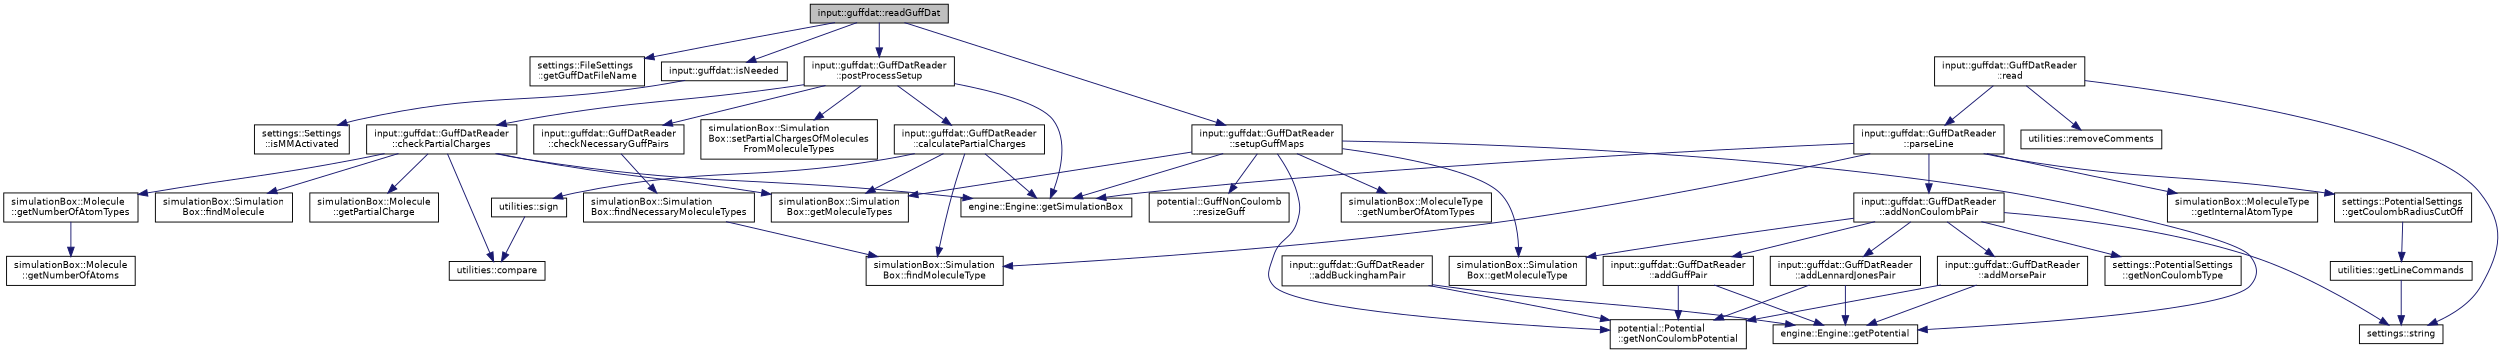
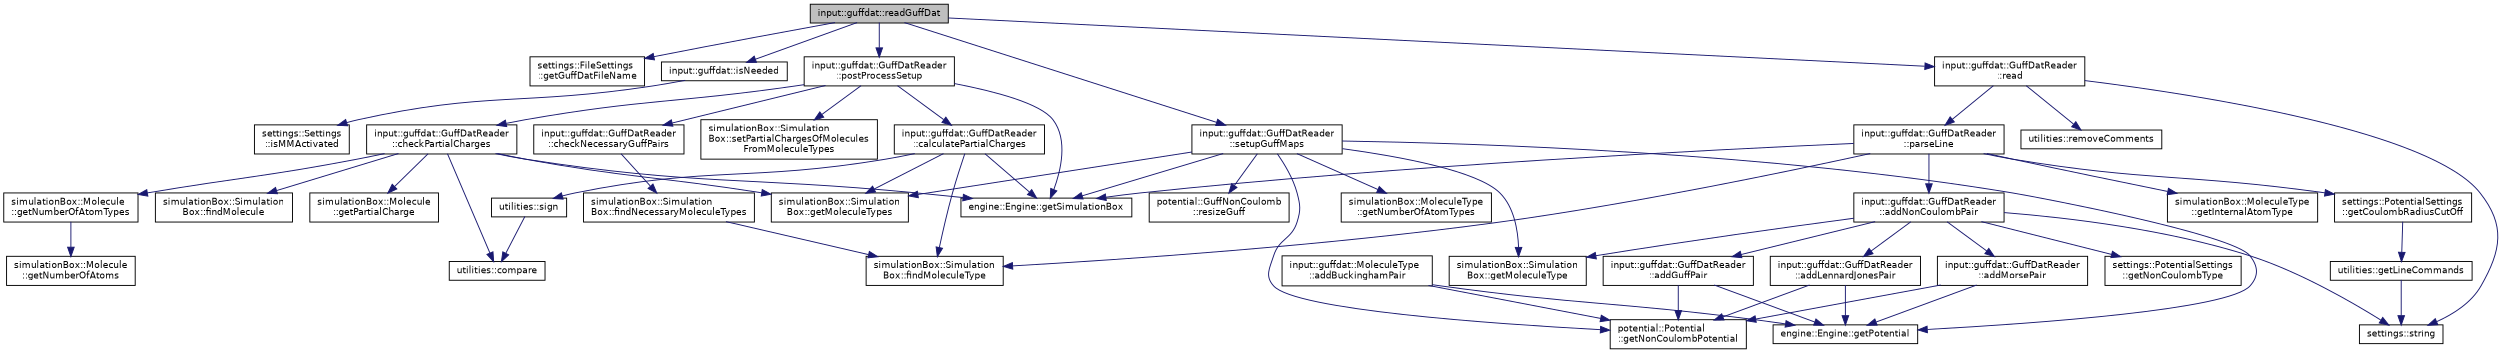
none -> (1436, 42)
(1357, 271) -> (1357, 271)
